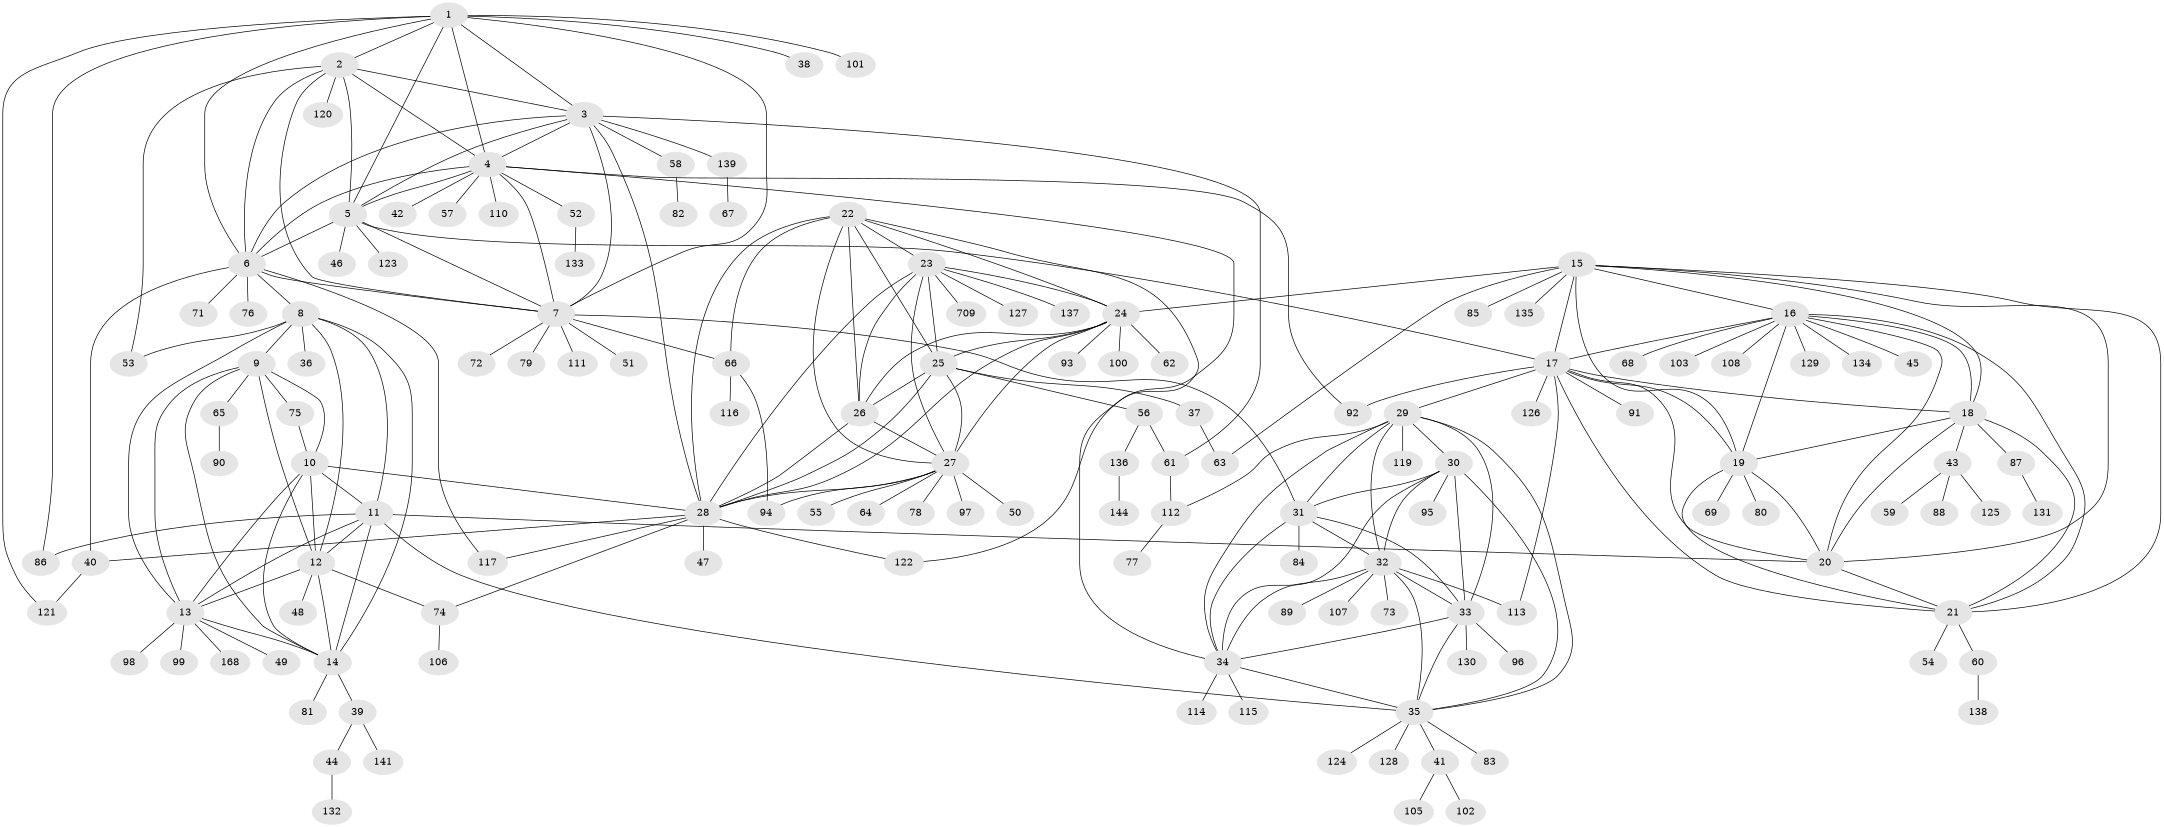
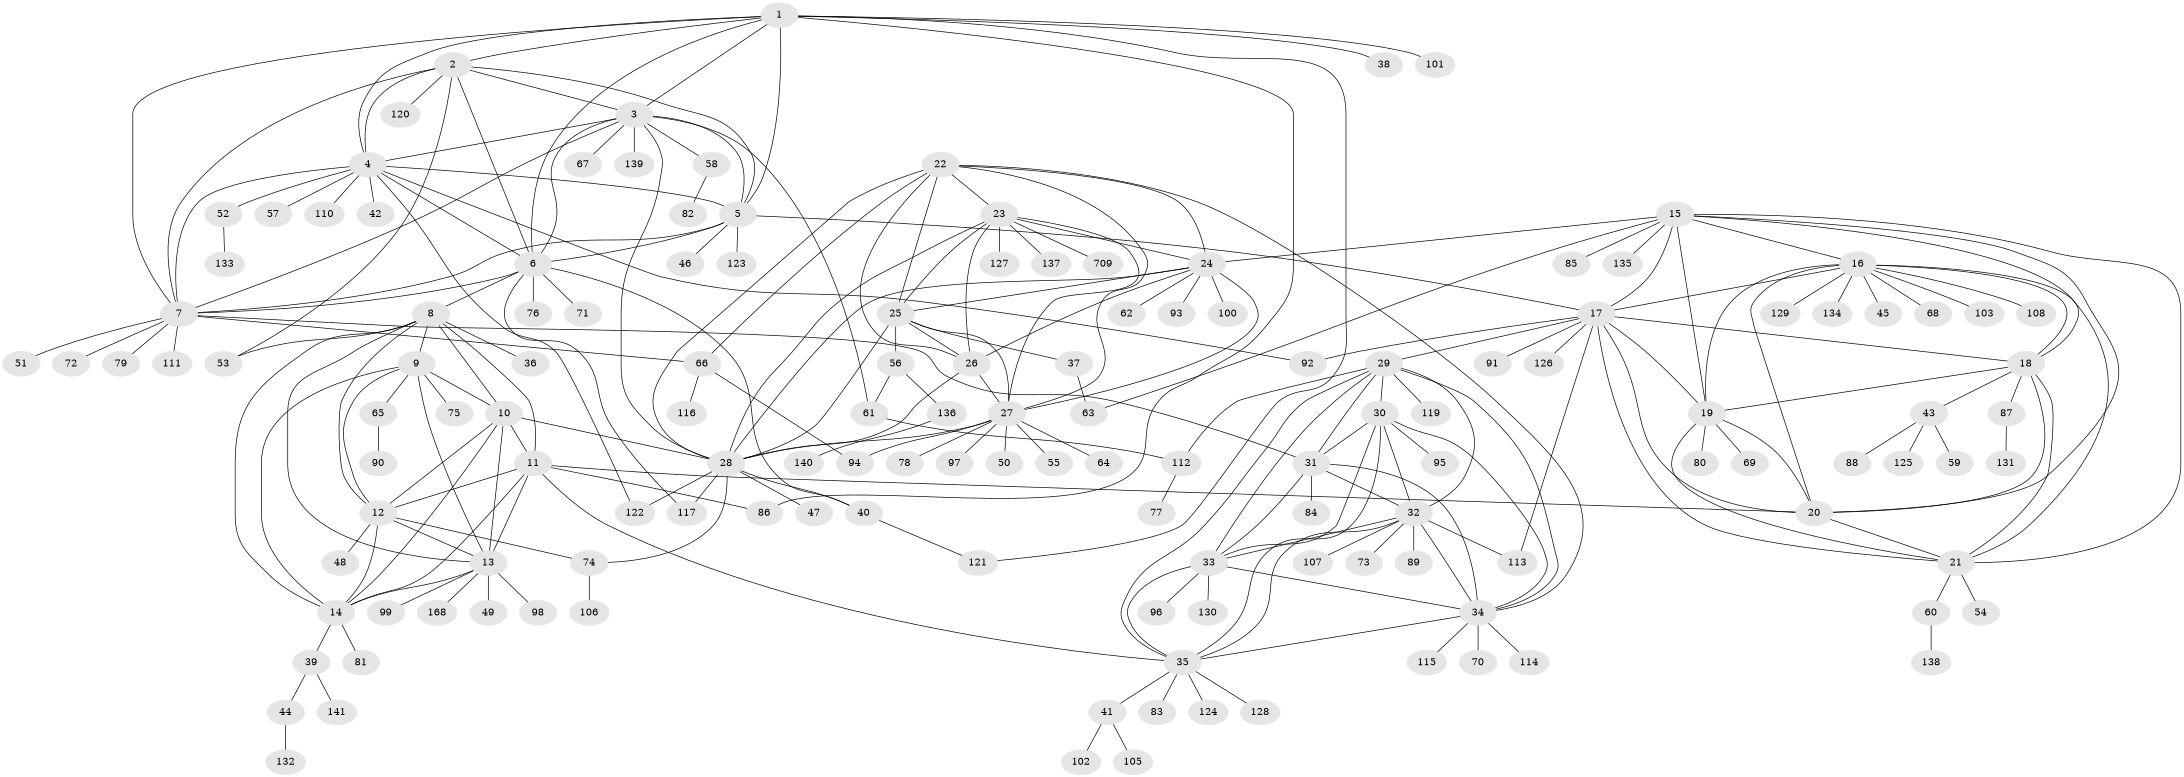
(728, 190) -> (609, 140)
(303, 439) -> (468, 364)
(1119, 513) -> (804, 463)
none -> (1478, 663)
